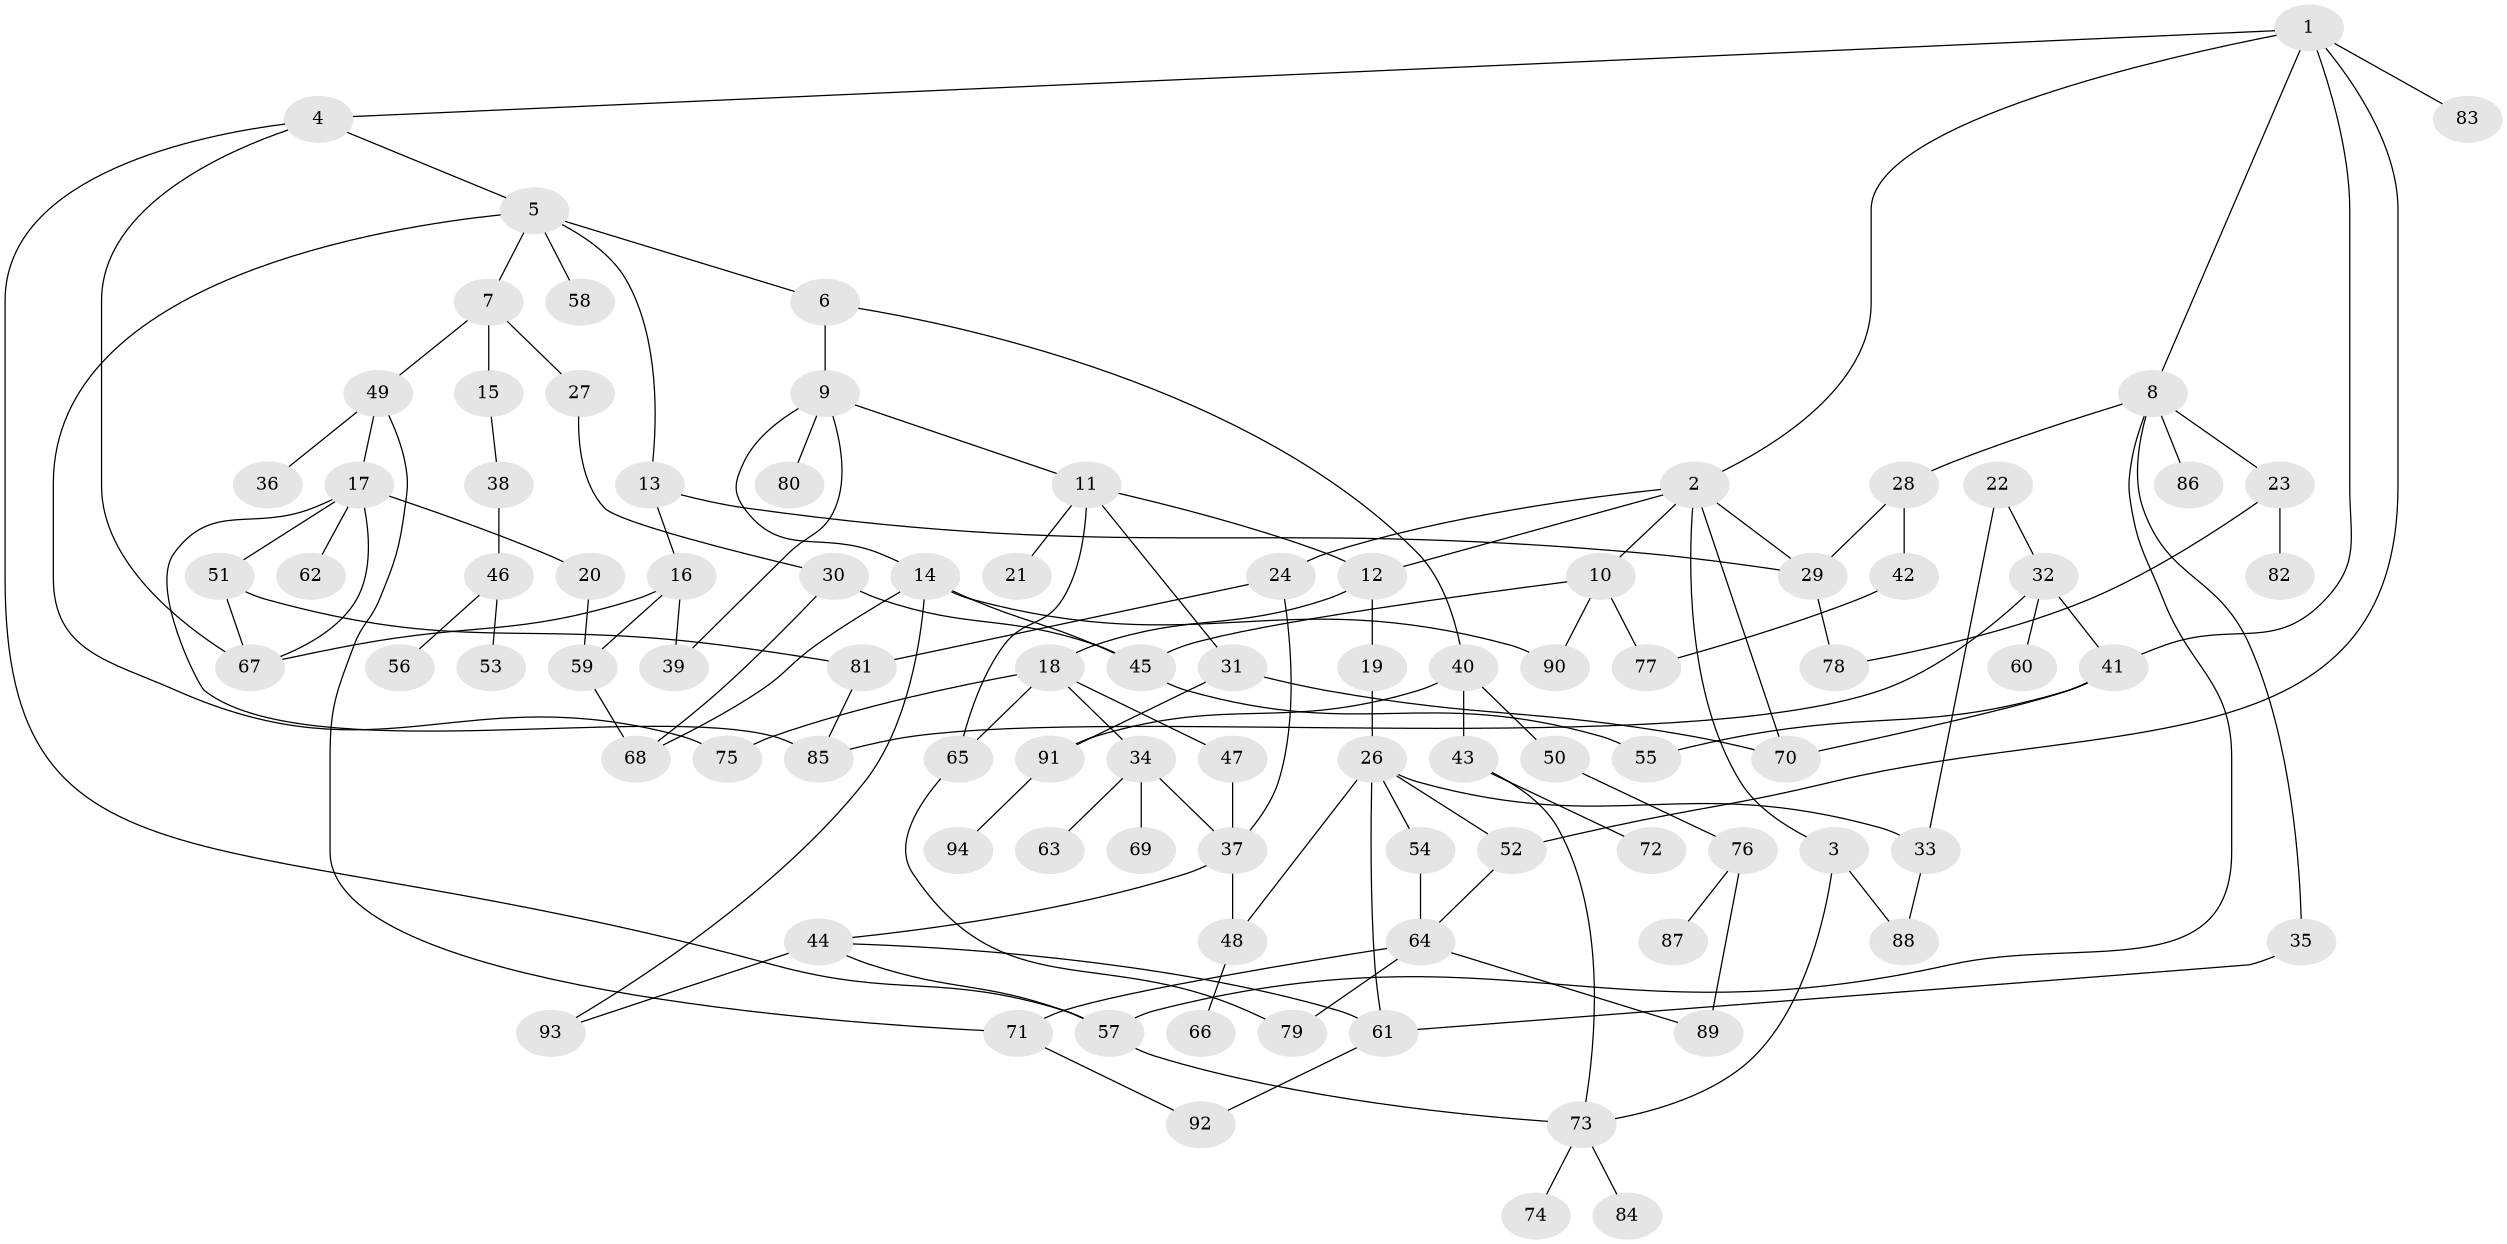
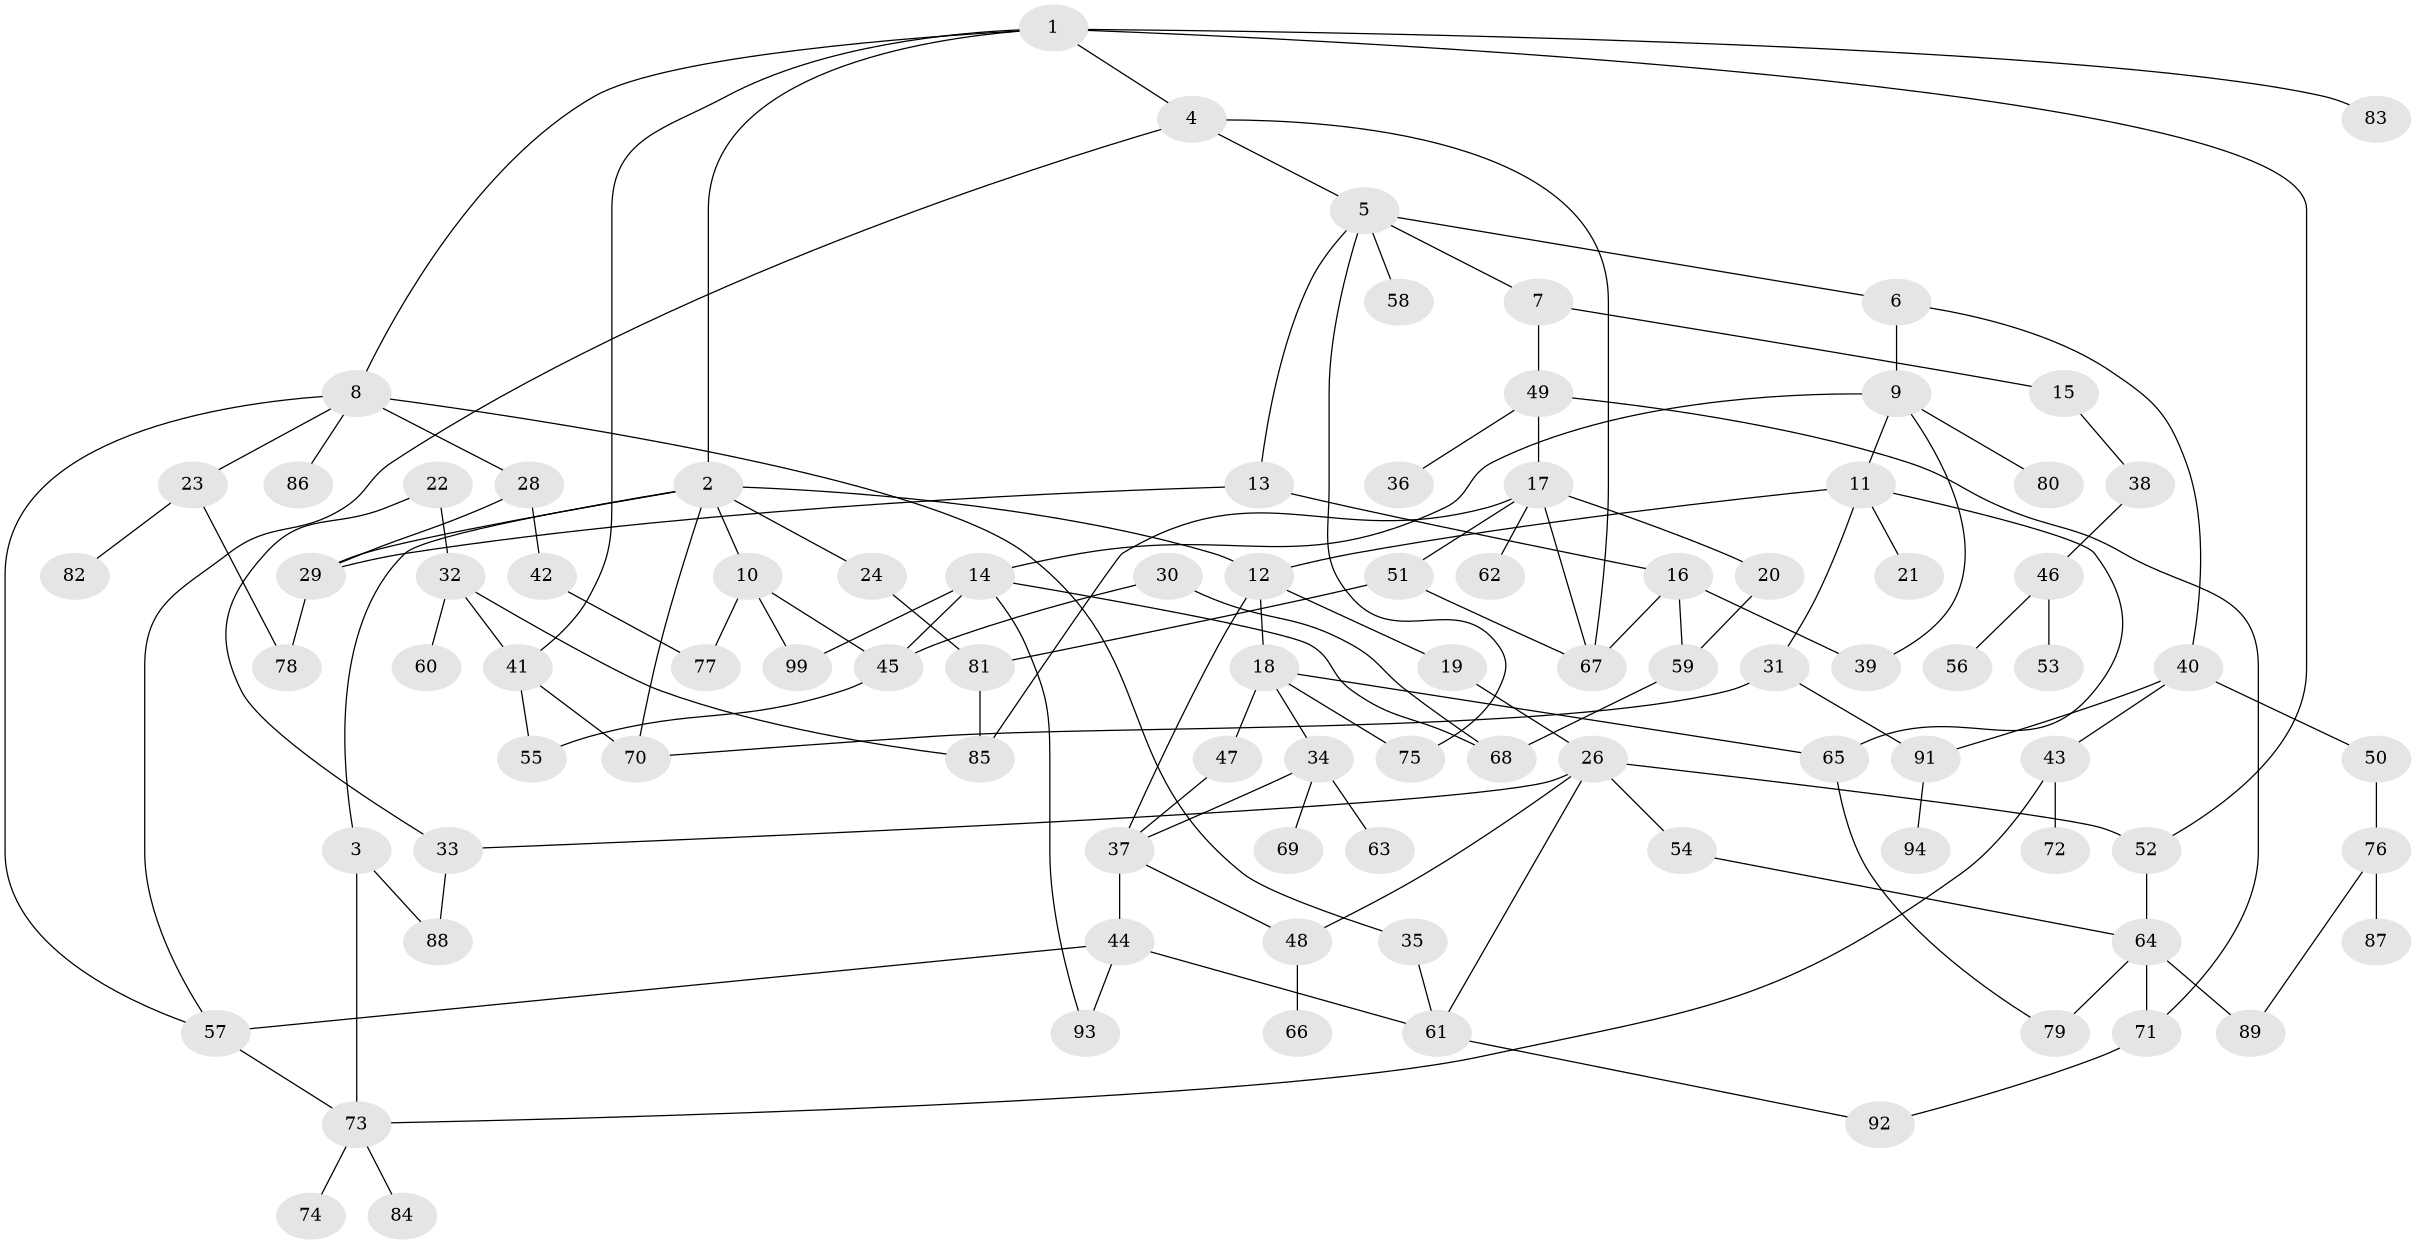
(580, 394) -> none
(1555, 668) -> (797, 668)
(1291, 701) -> (1184, 711)
